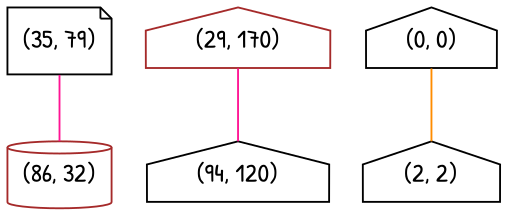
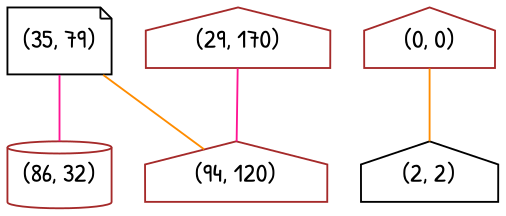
(431, 41) -> (430, 41)
none -> (154, 112)
(238, 175) -> (236, 175)
